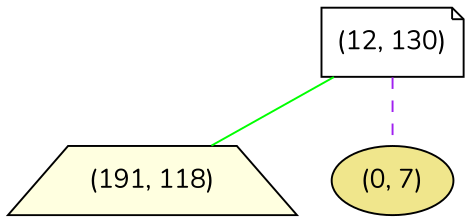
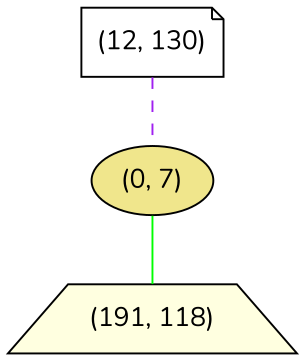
(273, 111) -> (152, 250)
